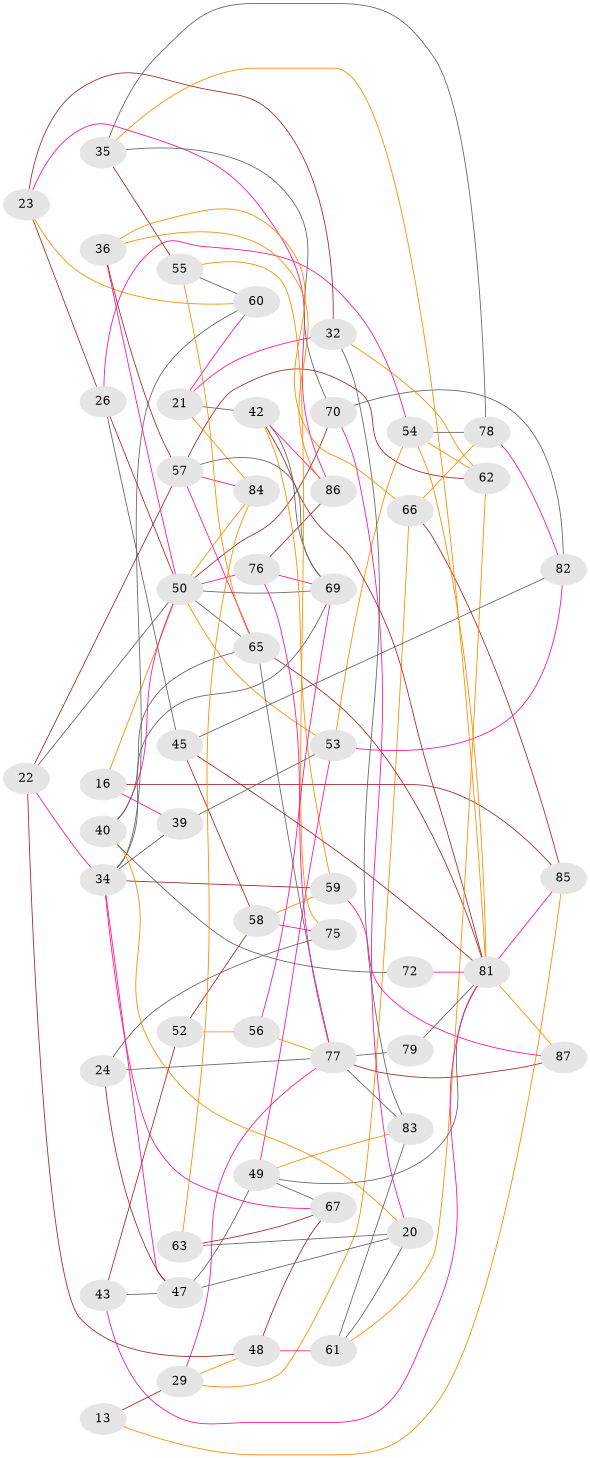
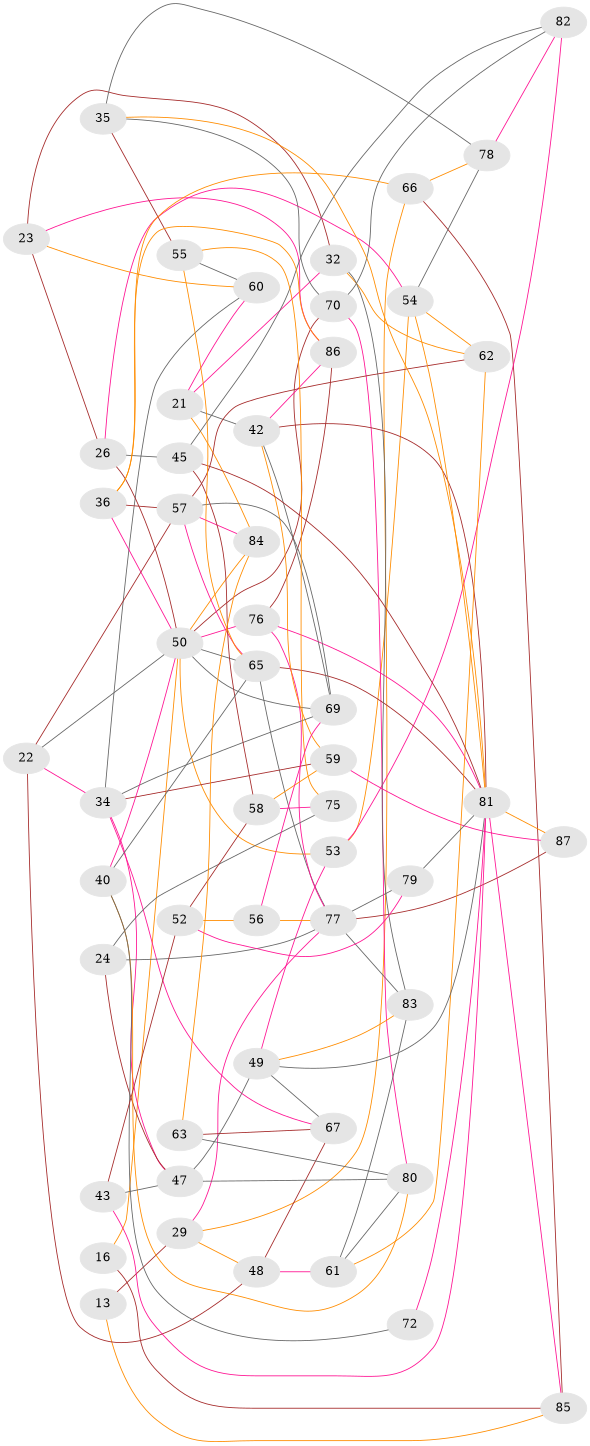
(293, 579) -> (398, 685)
(180, 824) -> none
none -> (310, 957)
(410, 1233) -> (410, 1179)
